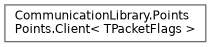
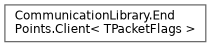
(105, 23) -> (105, 23)
